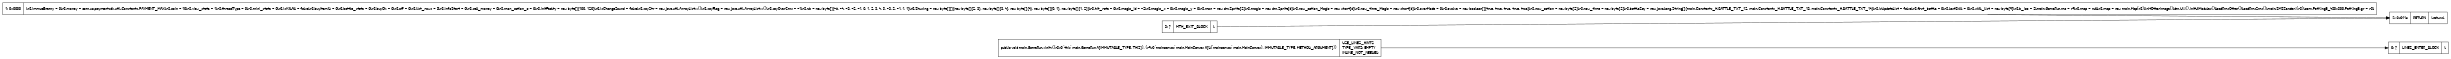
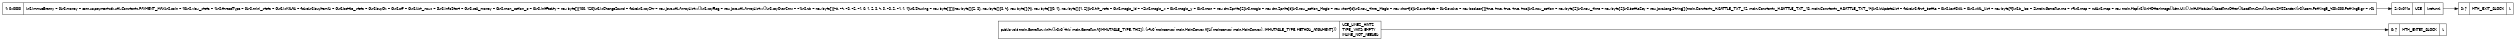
(2420, 18) -> (2419, 9)
(1802, 22) -> (2449, 9)
(2421, 48) -> (2420, 30)
